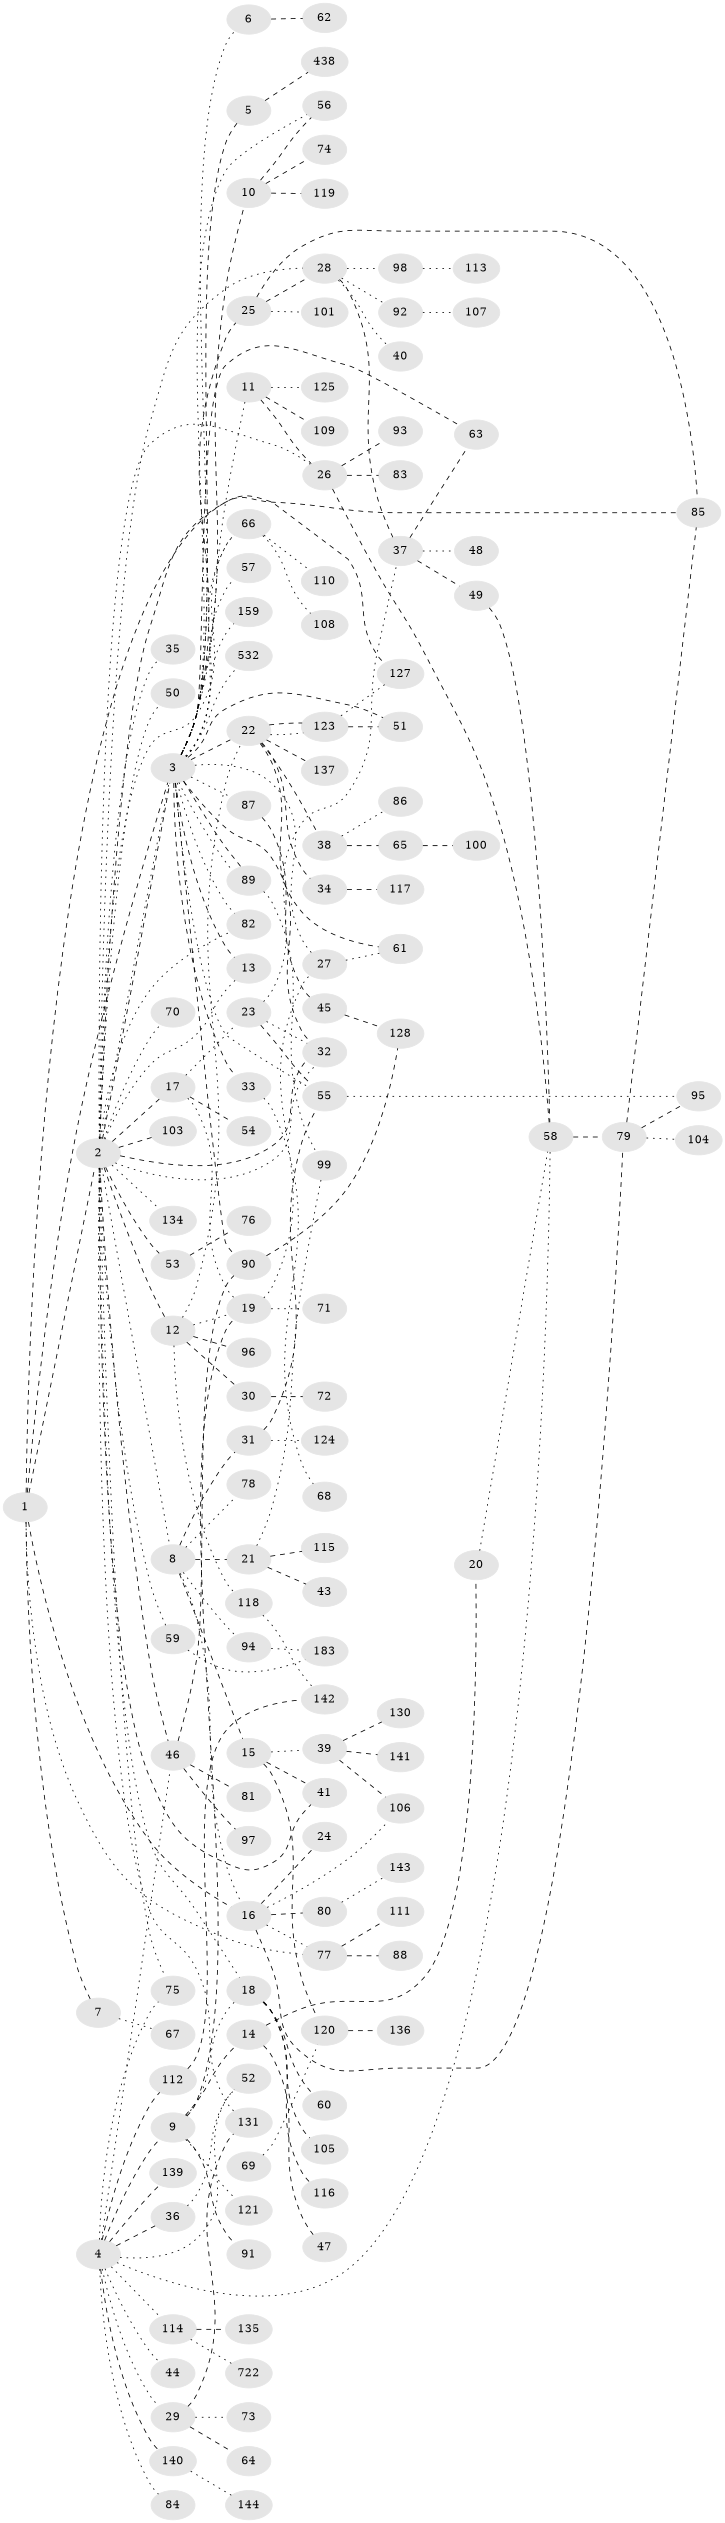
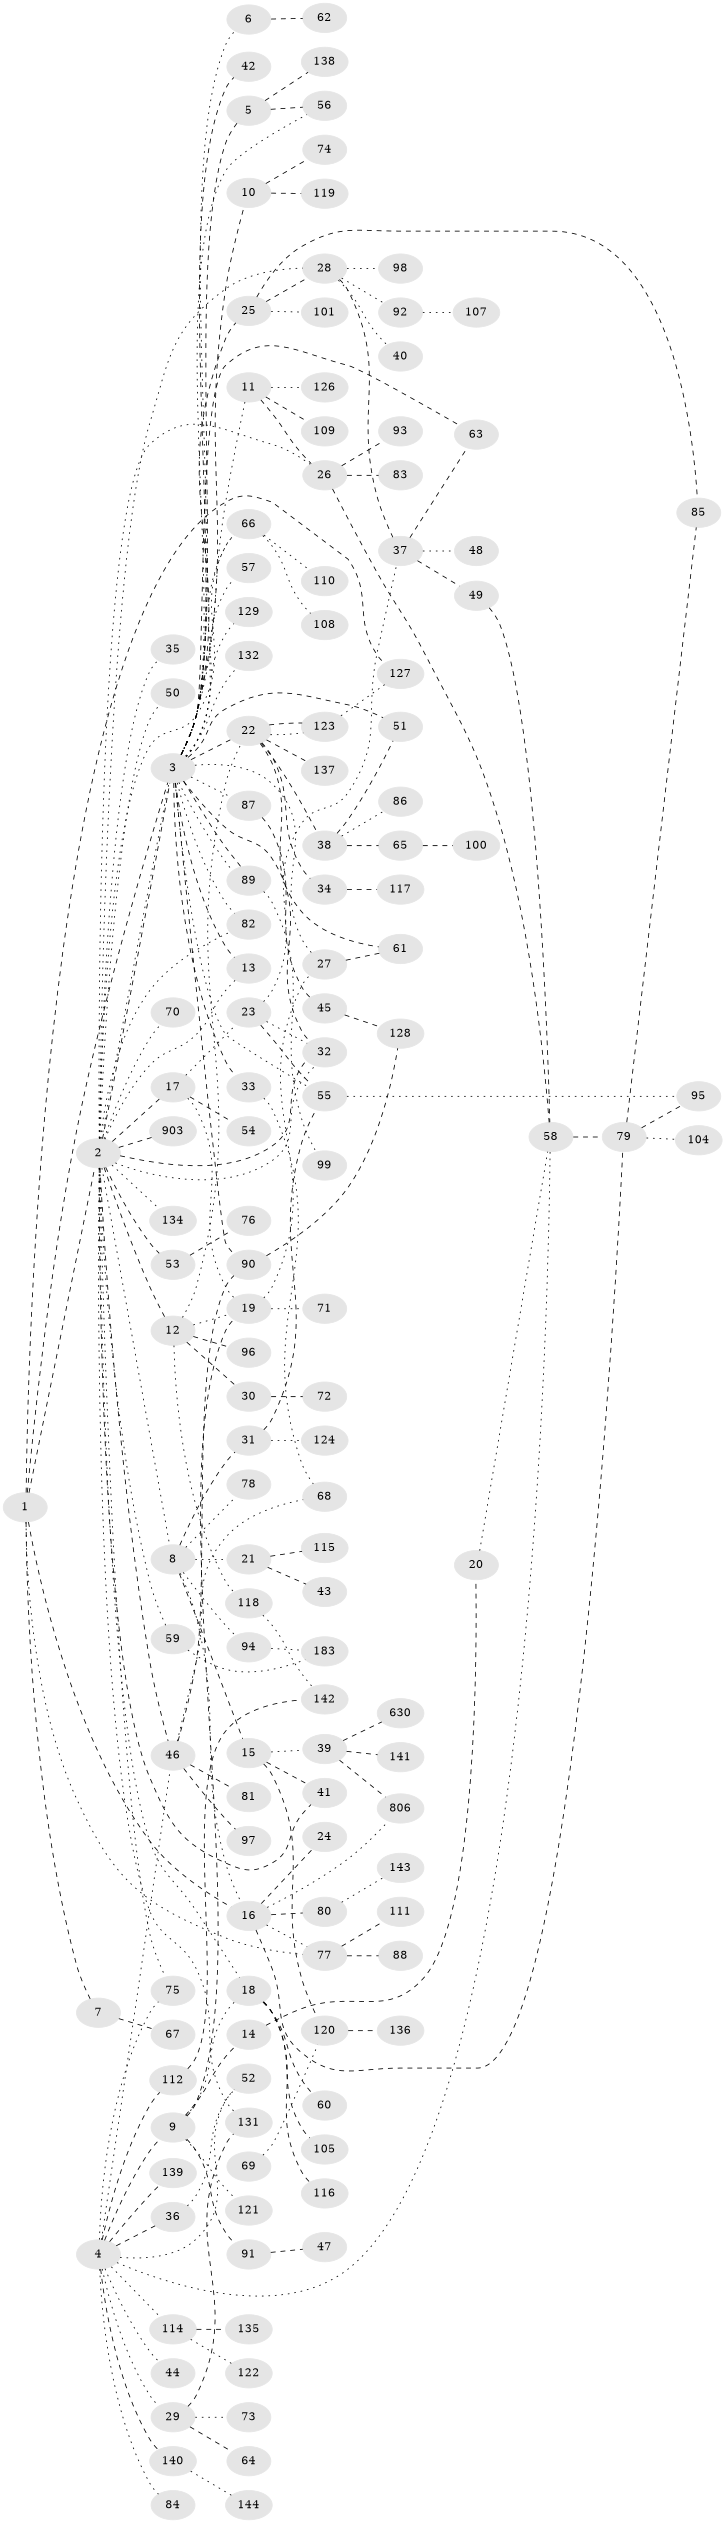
(325, 62) -> (325, 62)
none -> (249, 67)
(285, 148) -> (287, 108)
(476, 269) -> none
(325, 387) -> (325, 387)
(155, 611) -> none
(249, 612) -> (249, 612)
(249, 656) -> (249, 656)
(363, 727) -> (368, 789)
(363, 957) -> (363, 957)
(173, 1131) -> (173, 1131)
(292, 1383) -> none
(210, 1559) -> (211, 1559)
none -> (209, 1565)
(401, 1713) -> (401, 1713)
(401, 1808) -> (401, 1808)
(138, 2024) -> (138, 2024)
(289, 2155) -> (287, 2251)
(249, 2373) -> (249, 2373)
